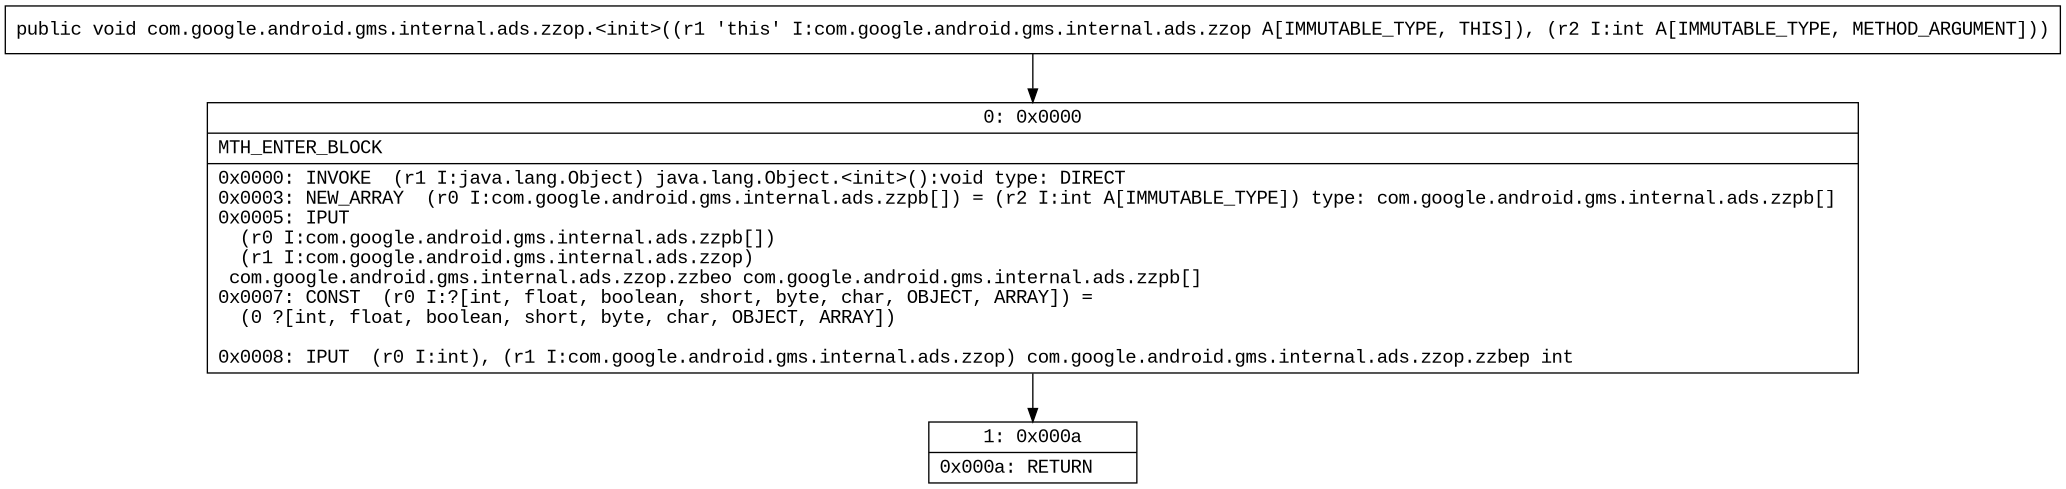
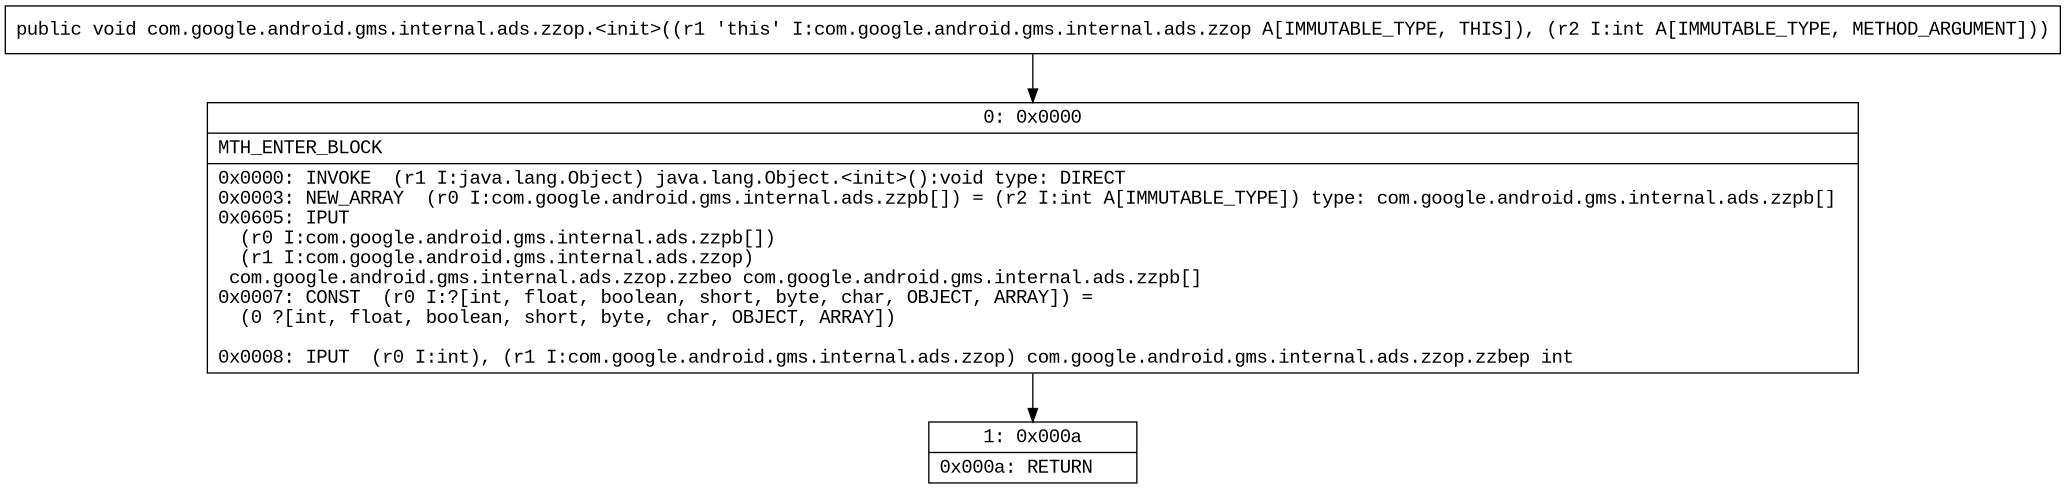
(295, 218) -> (295, 218)
